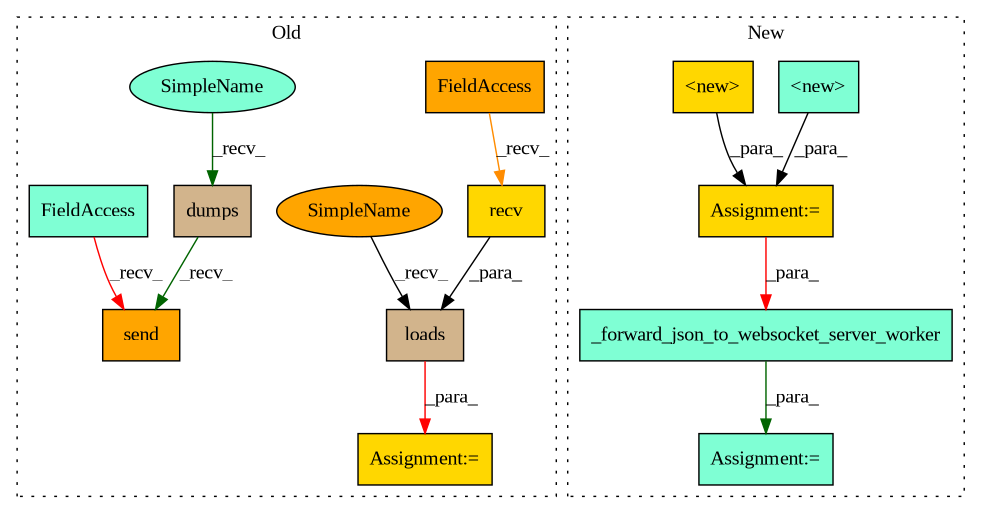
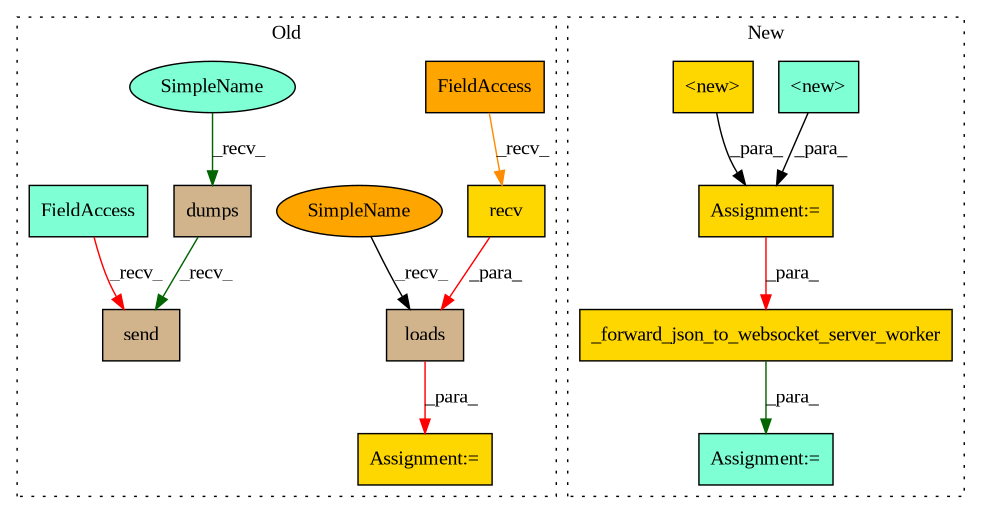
(470, 267) -> (470, 267)
(141, 335) -> (141, 335)
(766, 335) -> (766, 335)
